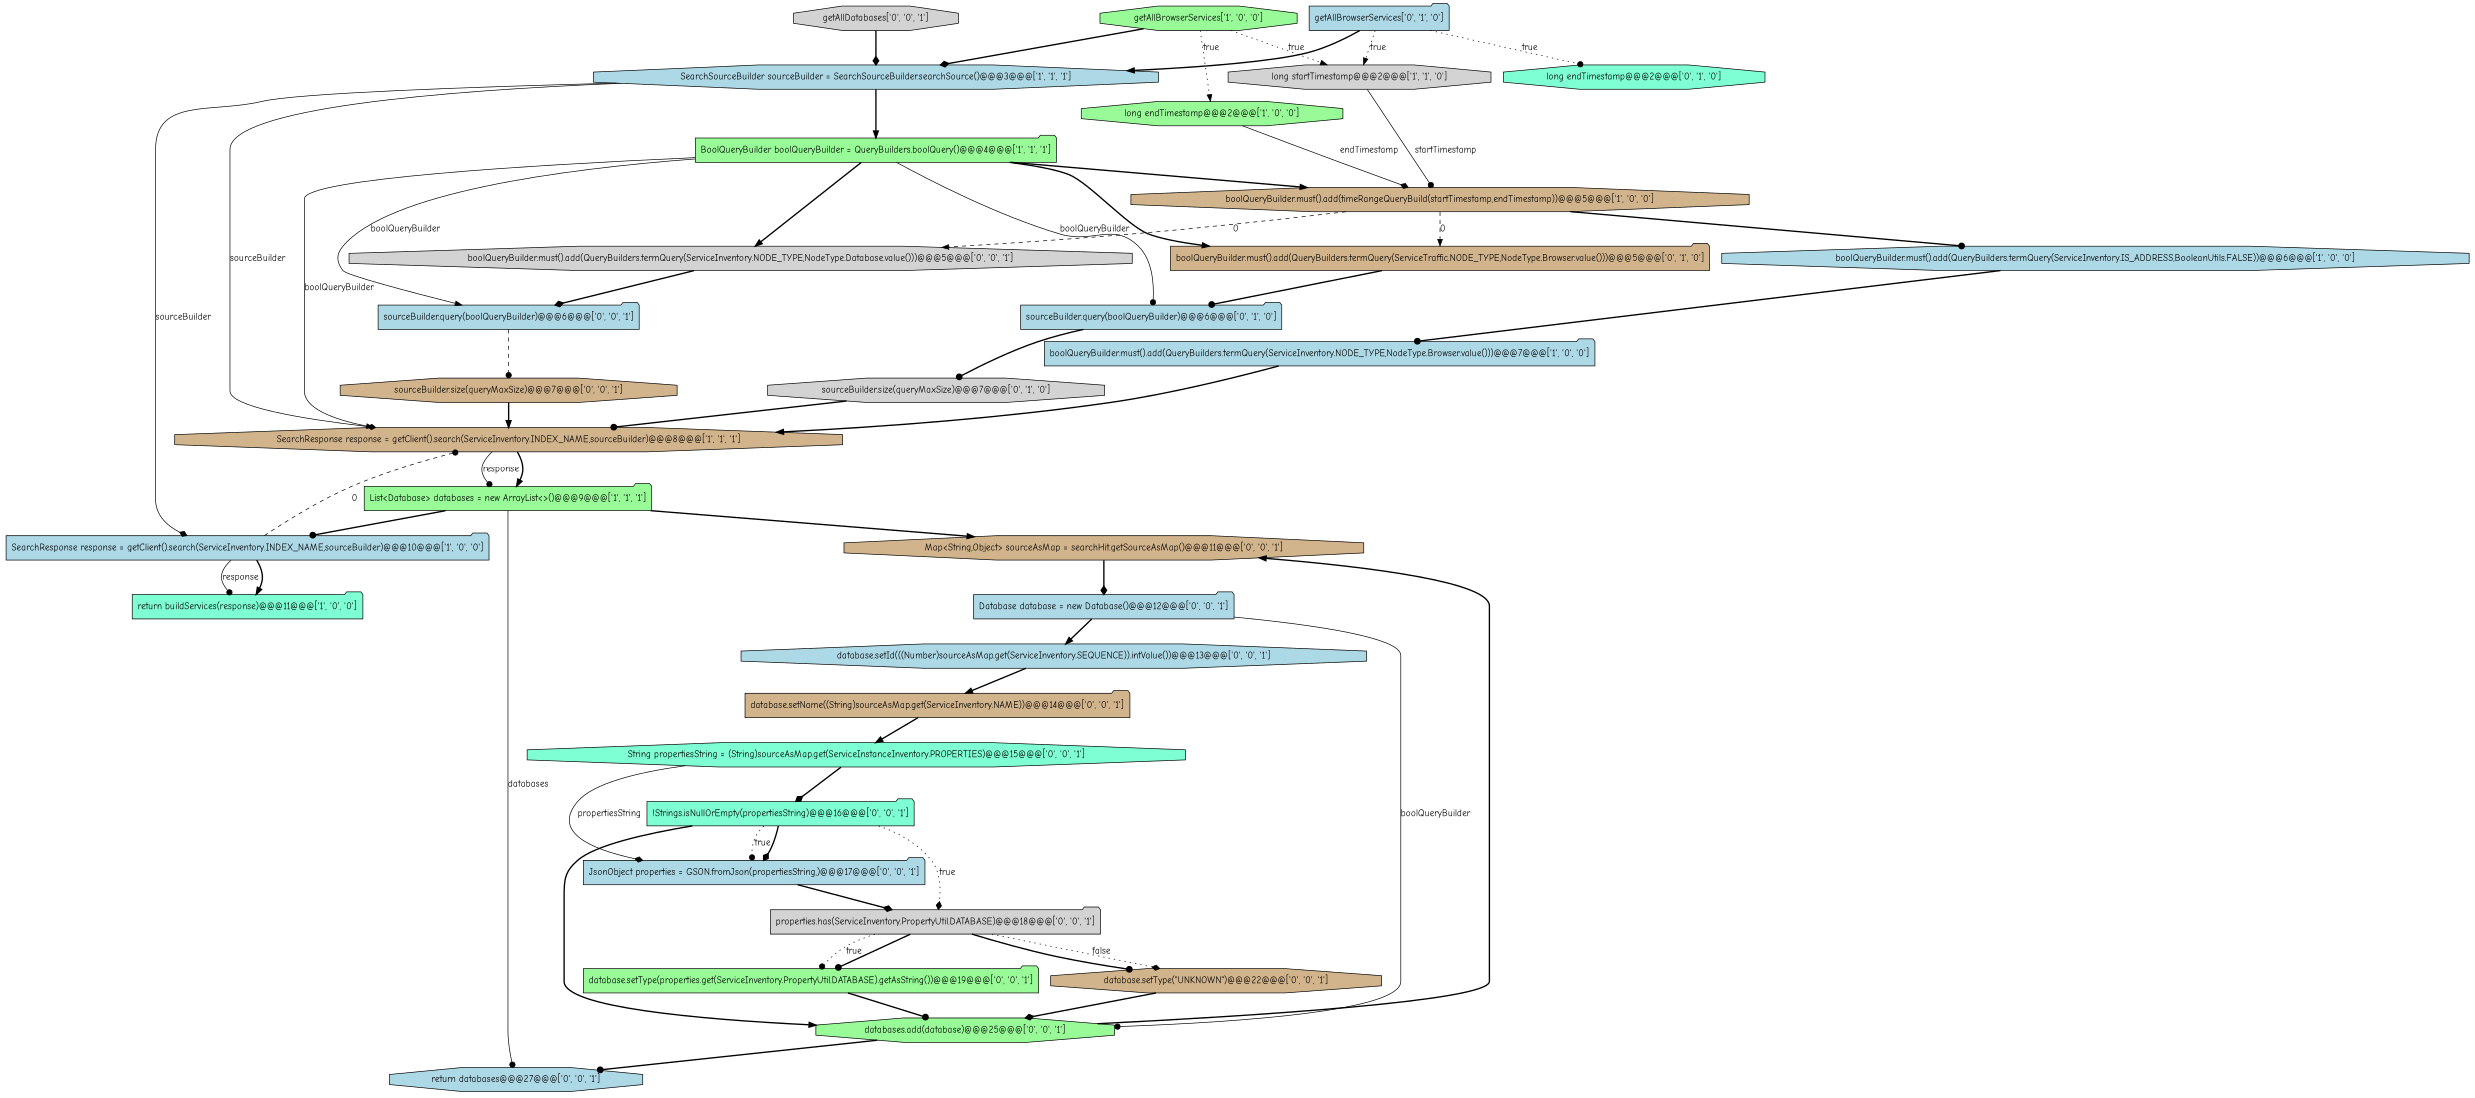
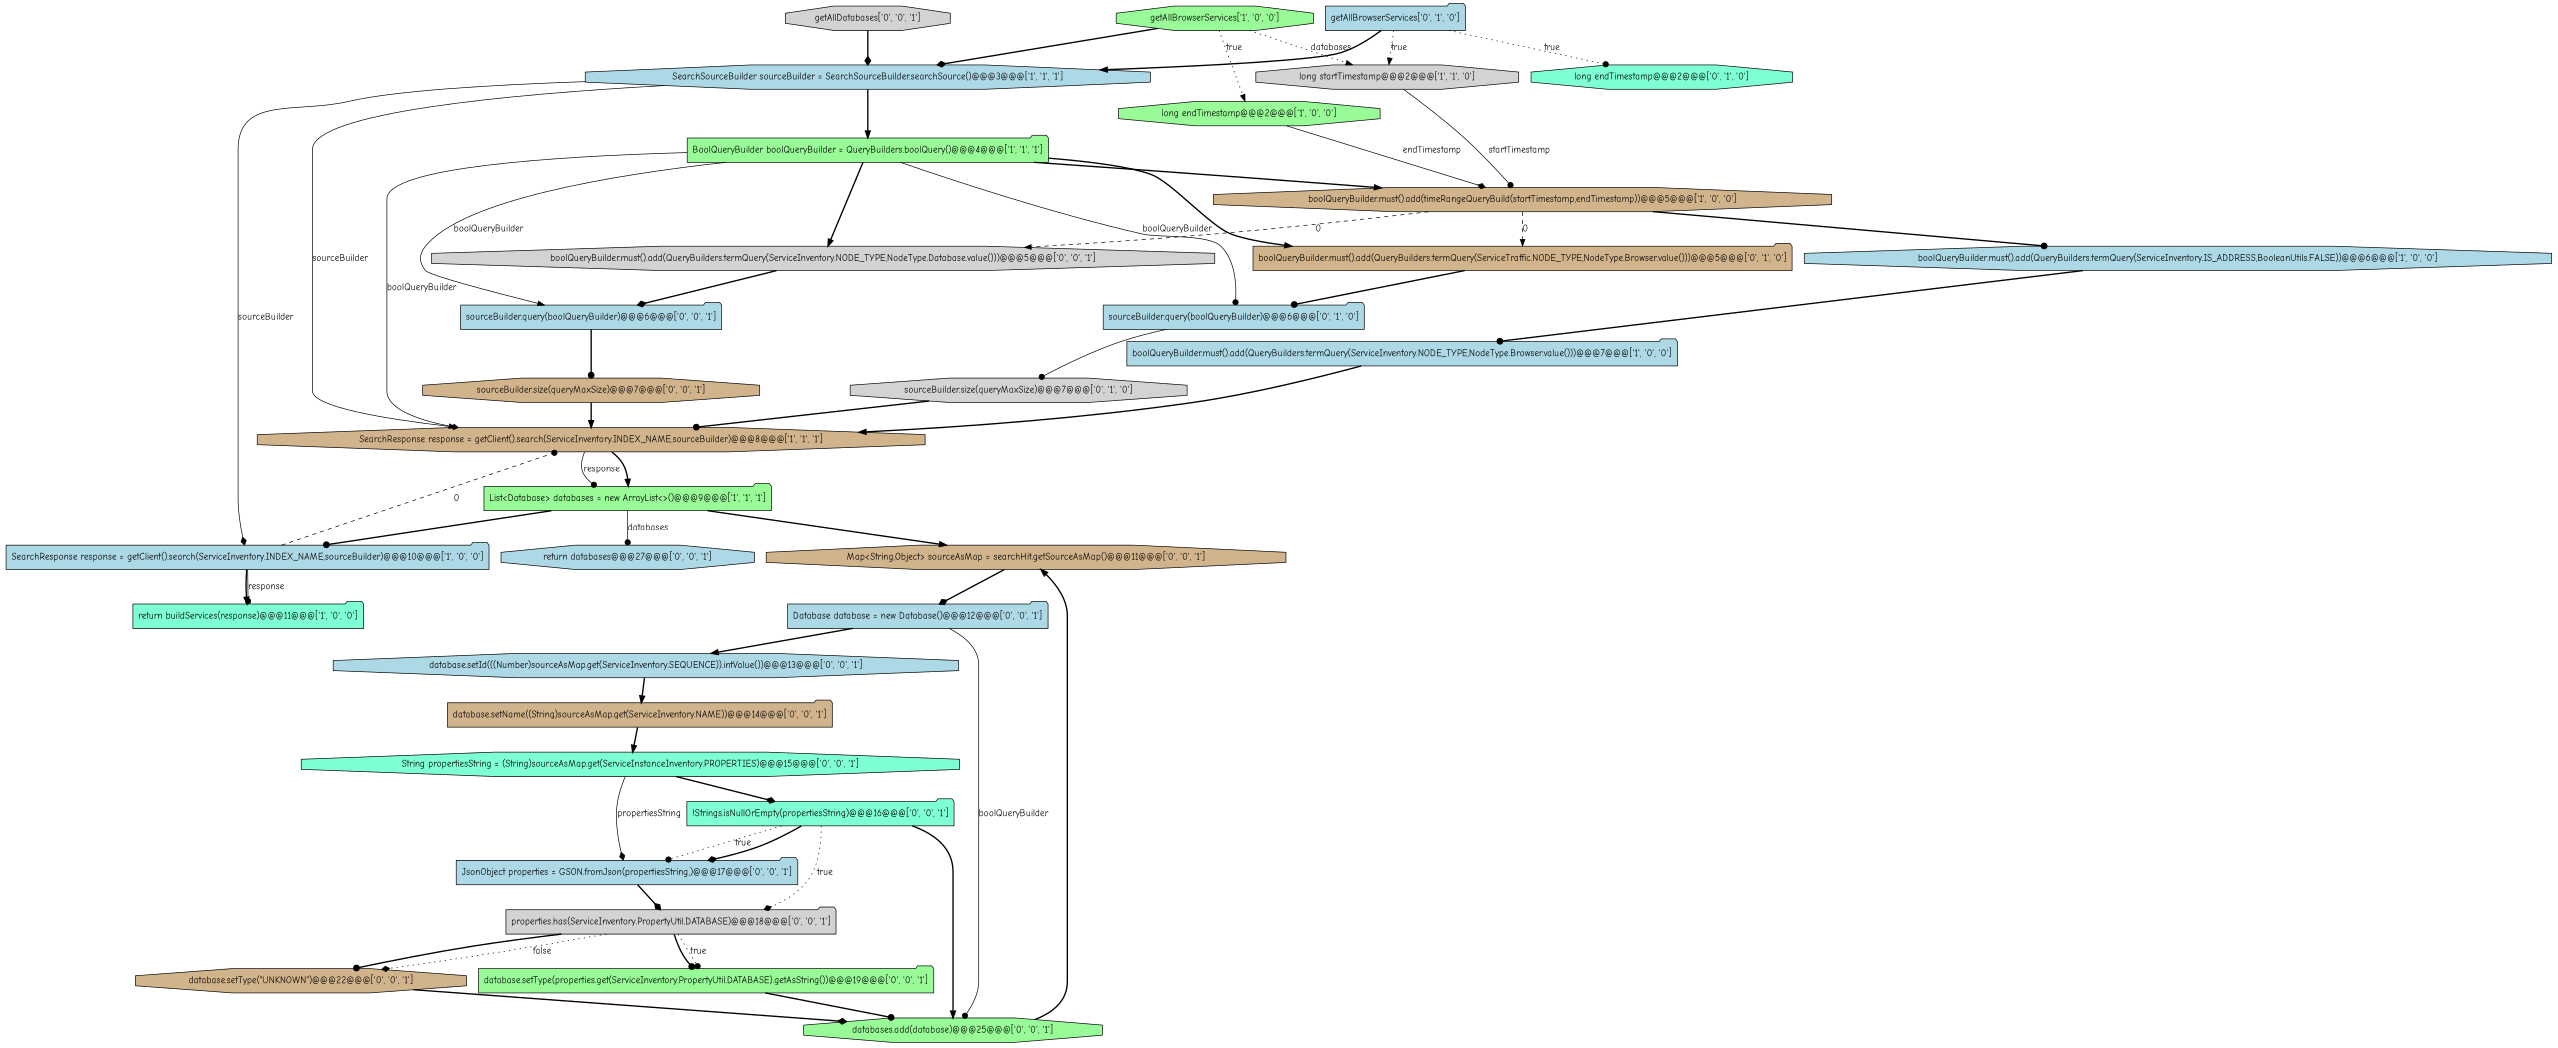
(1297, 48) -> (1331, 48)
(1021, 348) -> (1103, 348)
(509, 351) -> (591, 351)
(740, 1055) -> none
